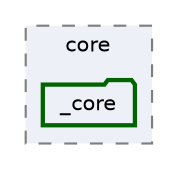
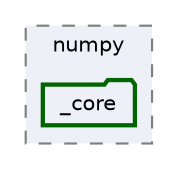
(89, 46) -> (89, 46)
